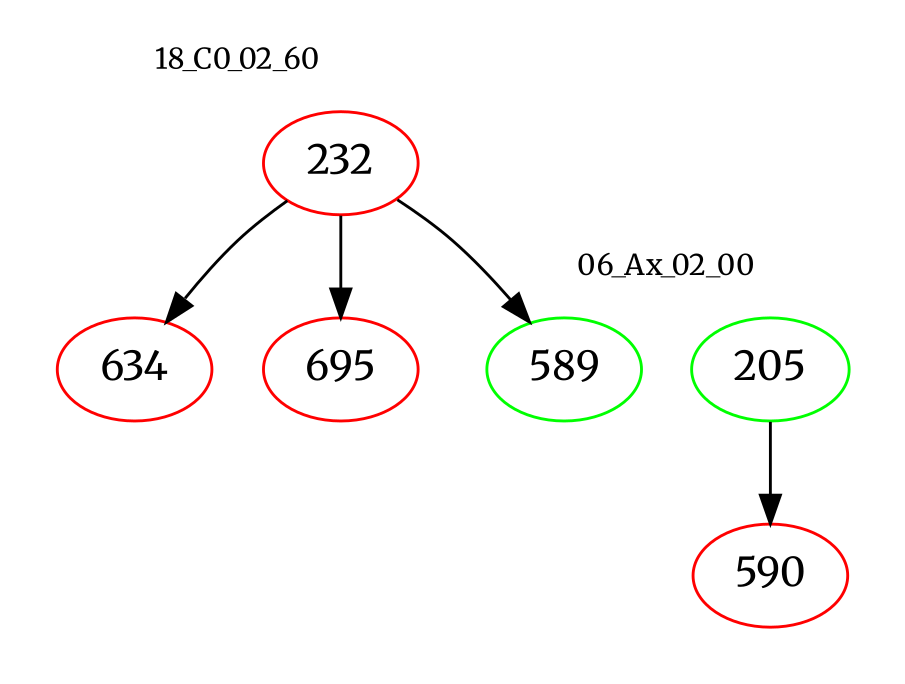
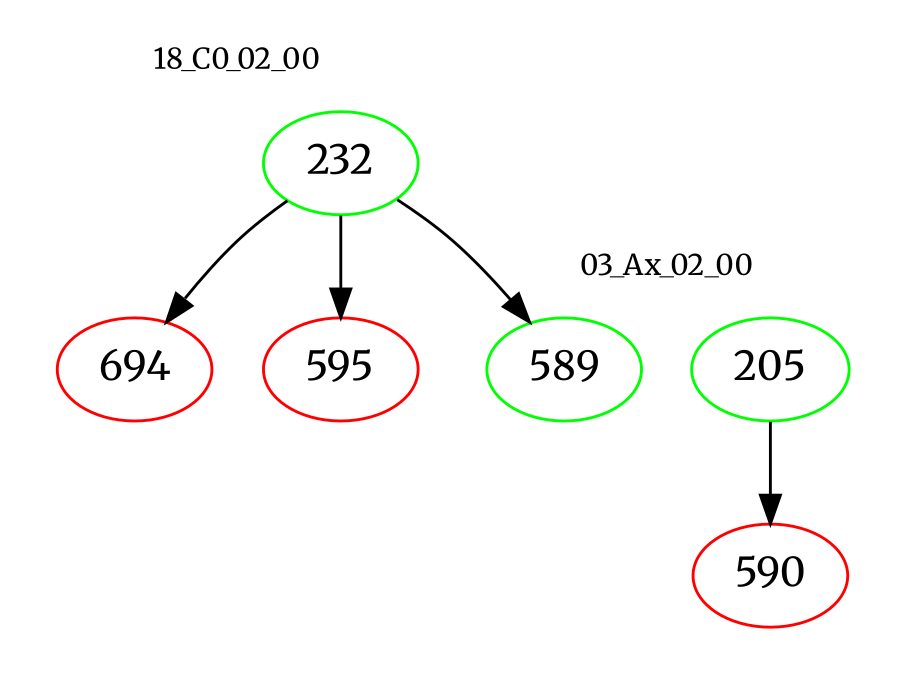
(238, 62) -> (238, 62)
(341, 163) -> (341, 163)
(667, 268) -> (667, 268)
(135, 369) -> (135, 369)
(341, 369) -> (341, 369)
